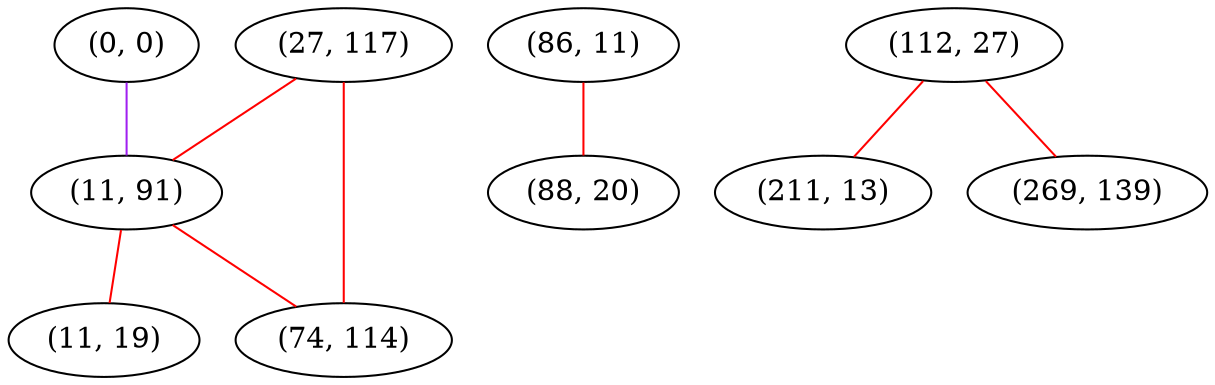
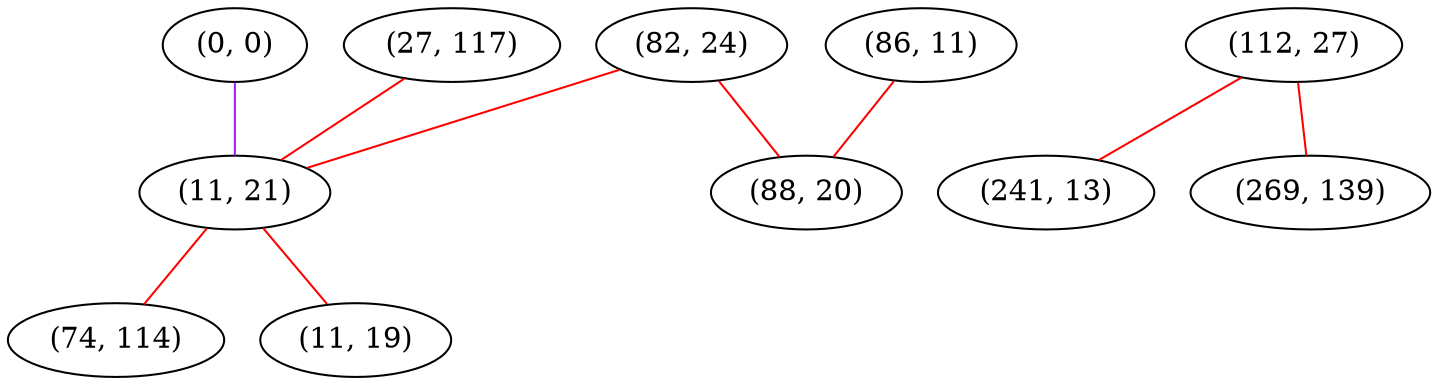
none -> (692, 45)
(127, 193) -> (235, 193)
(344, 193) -> none
(823, 193) -> (1046, 193)
